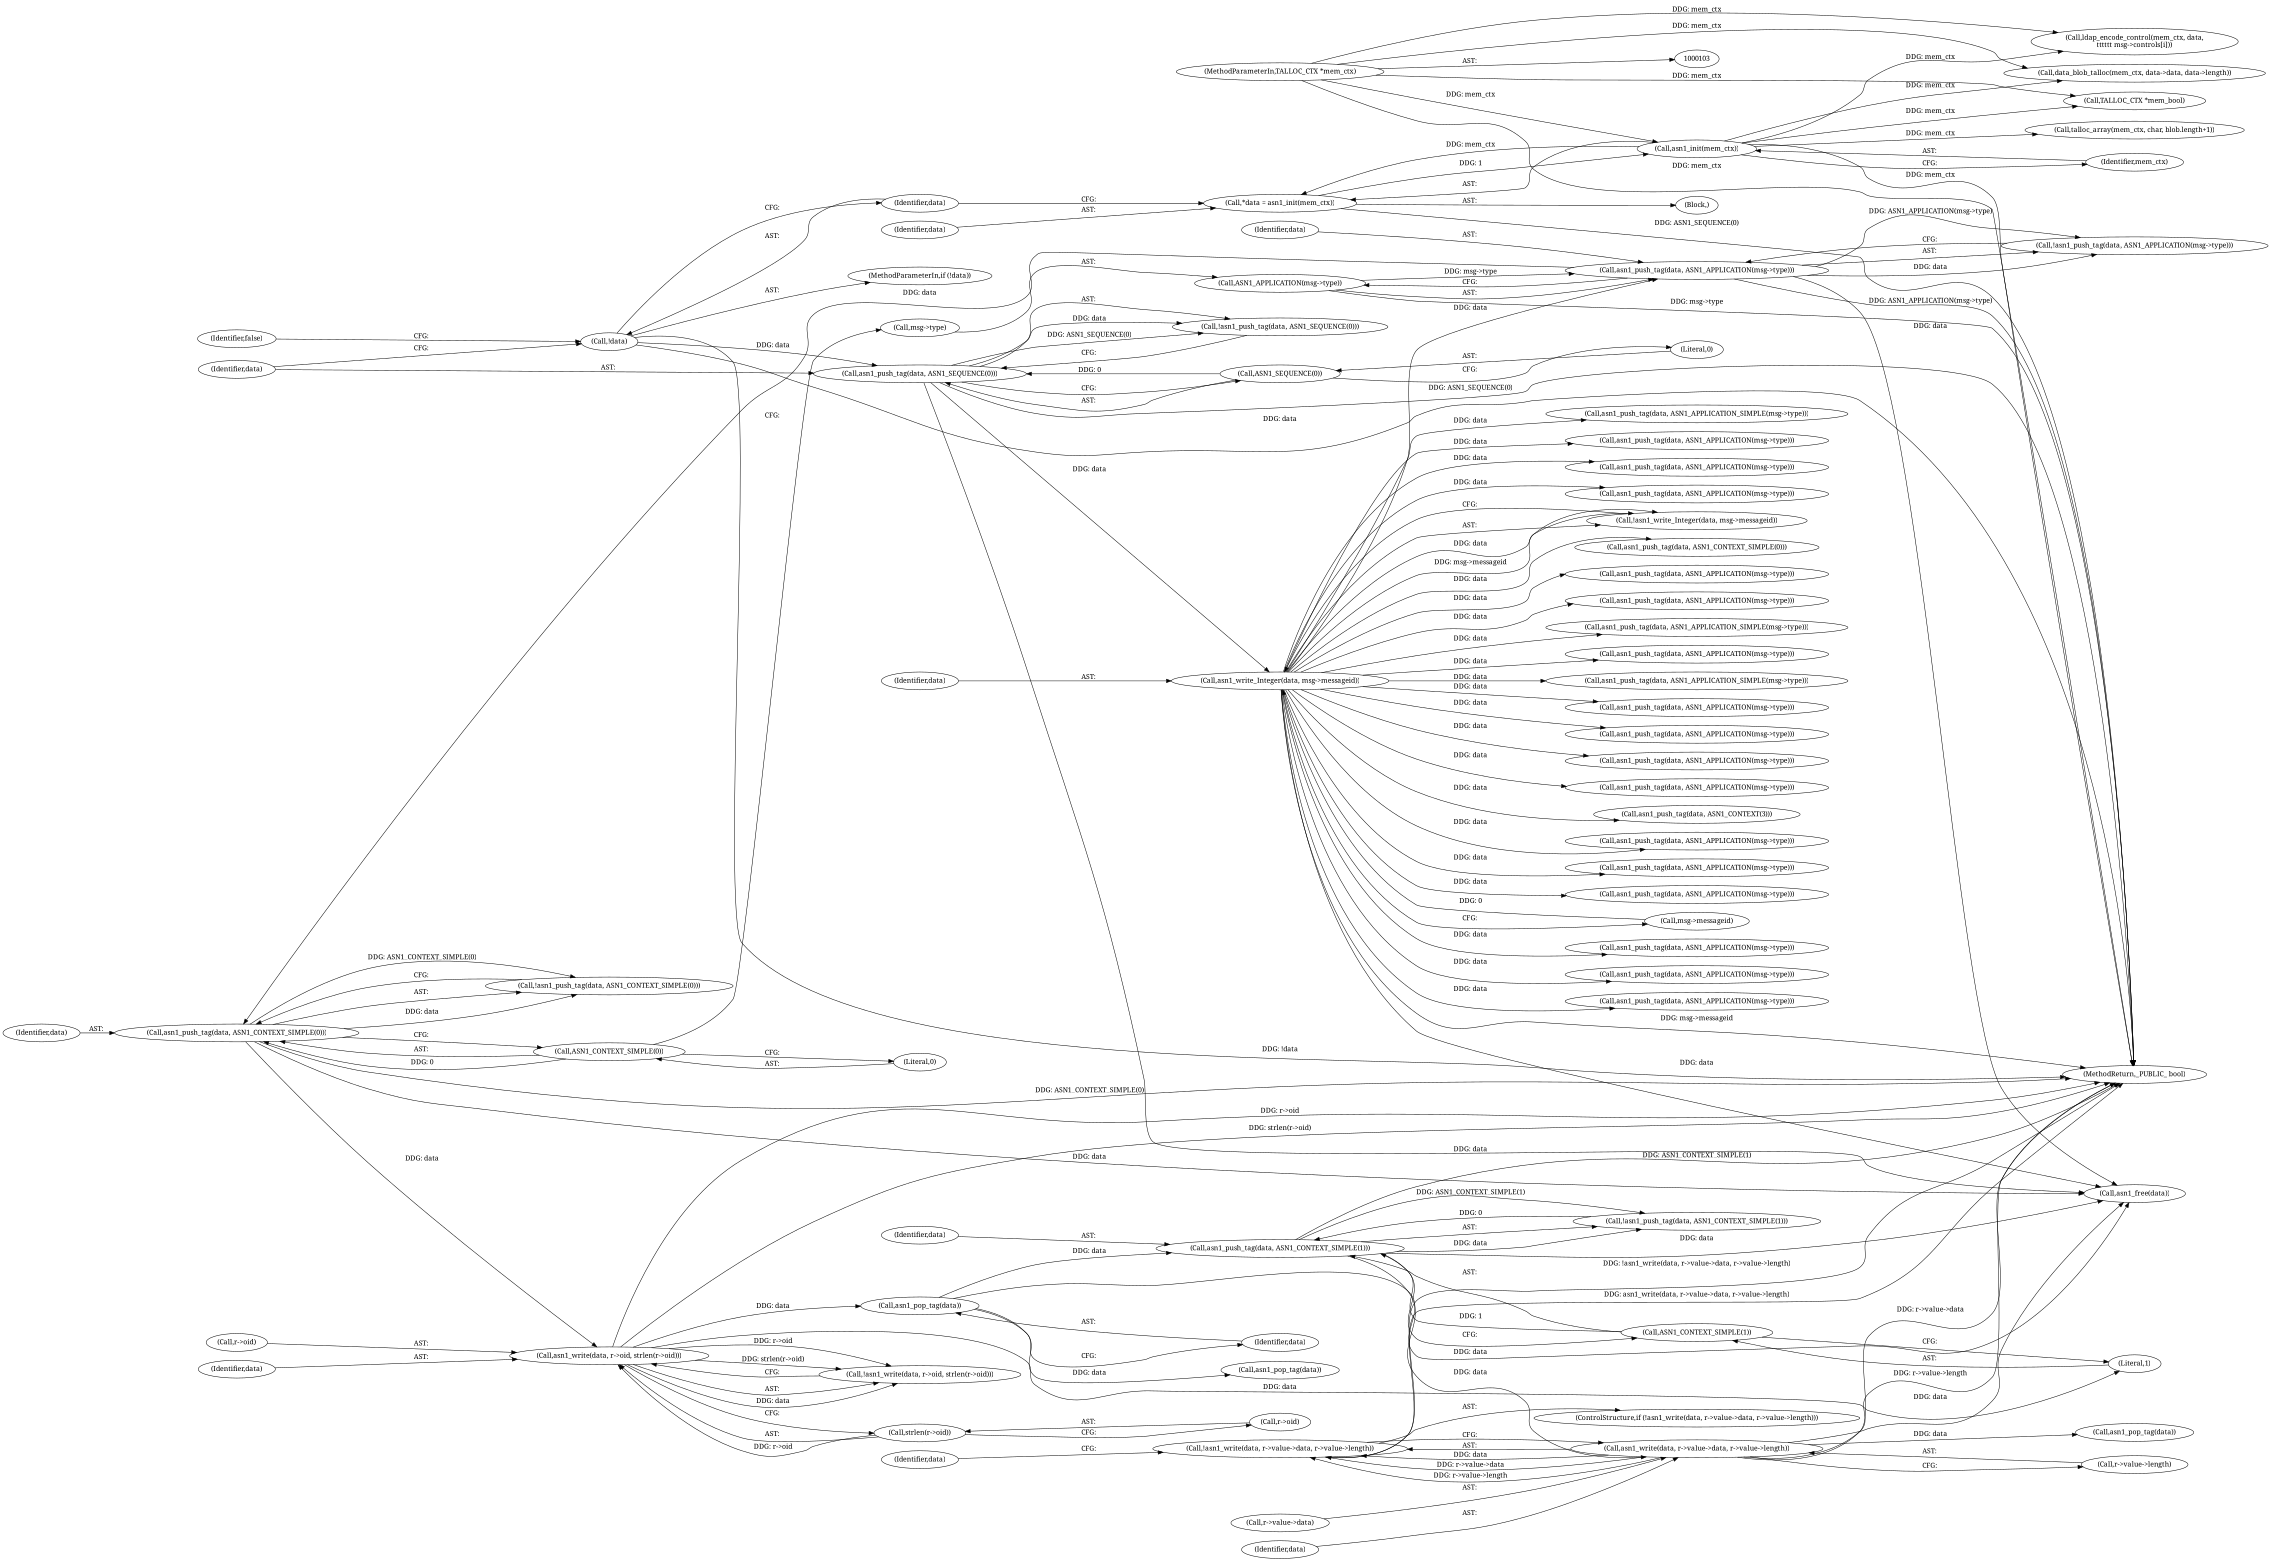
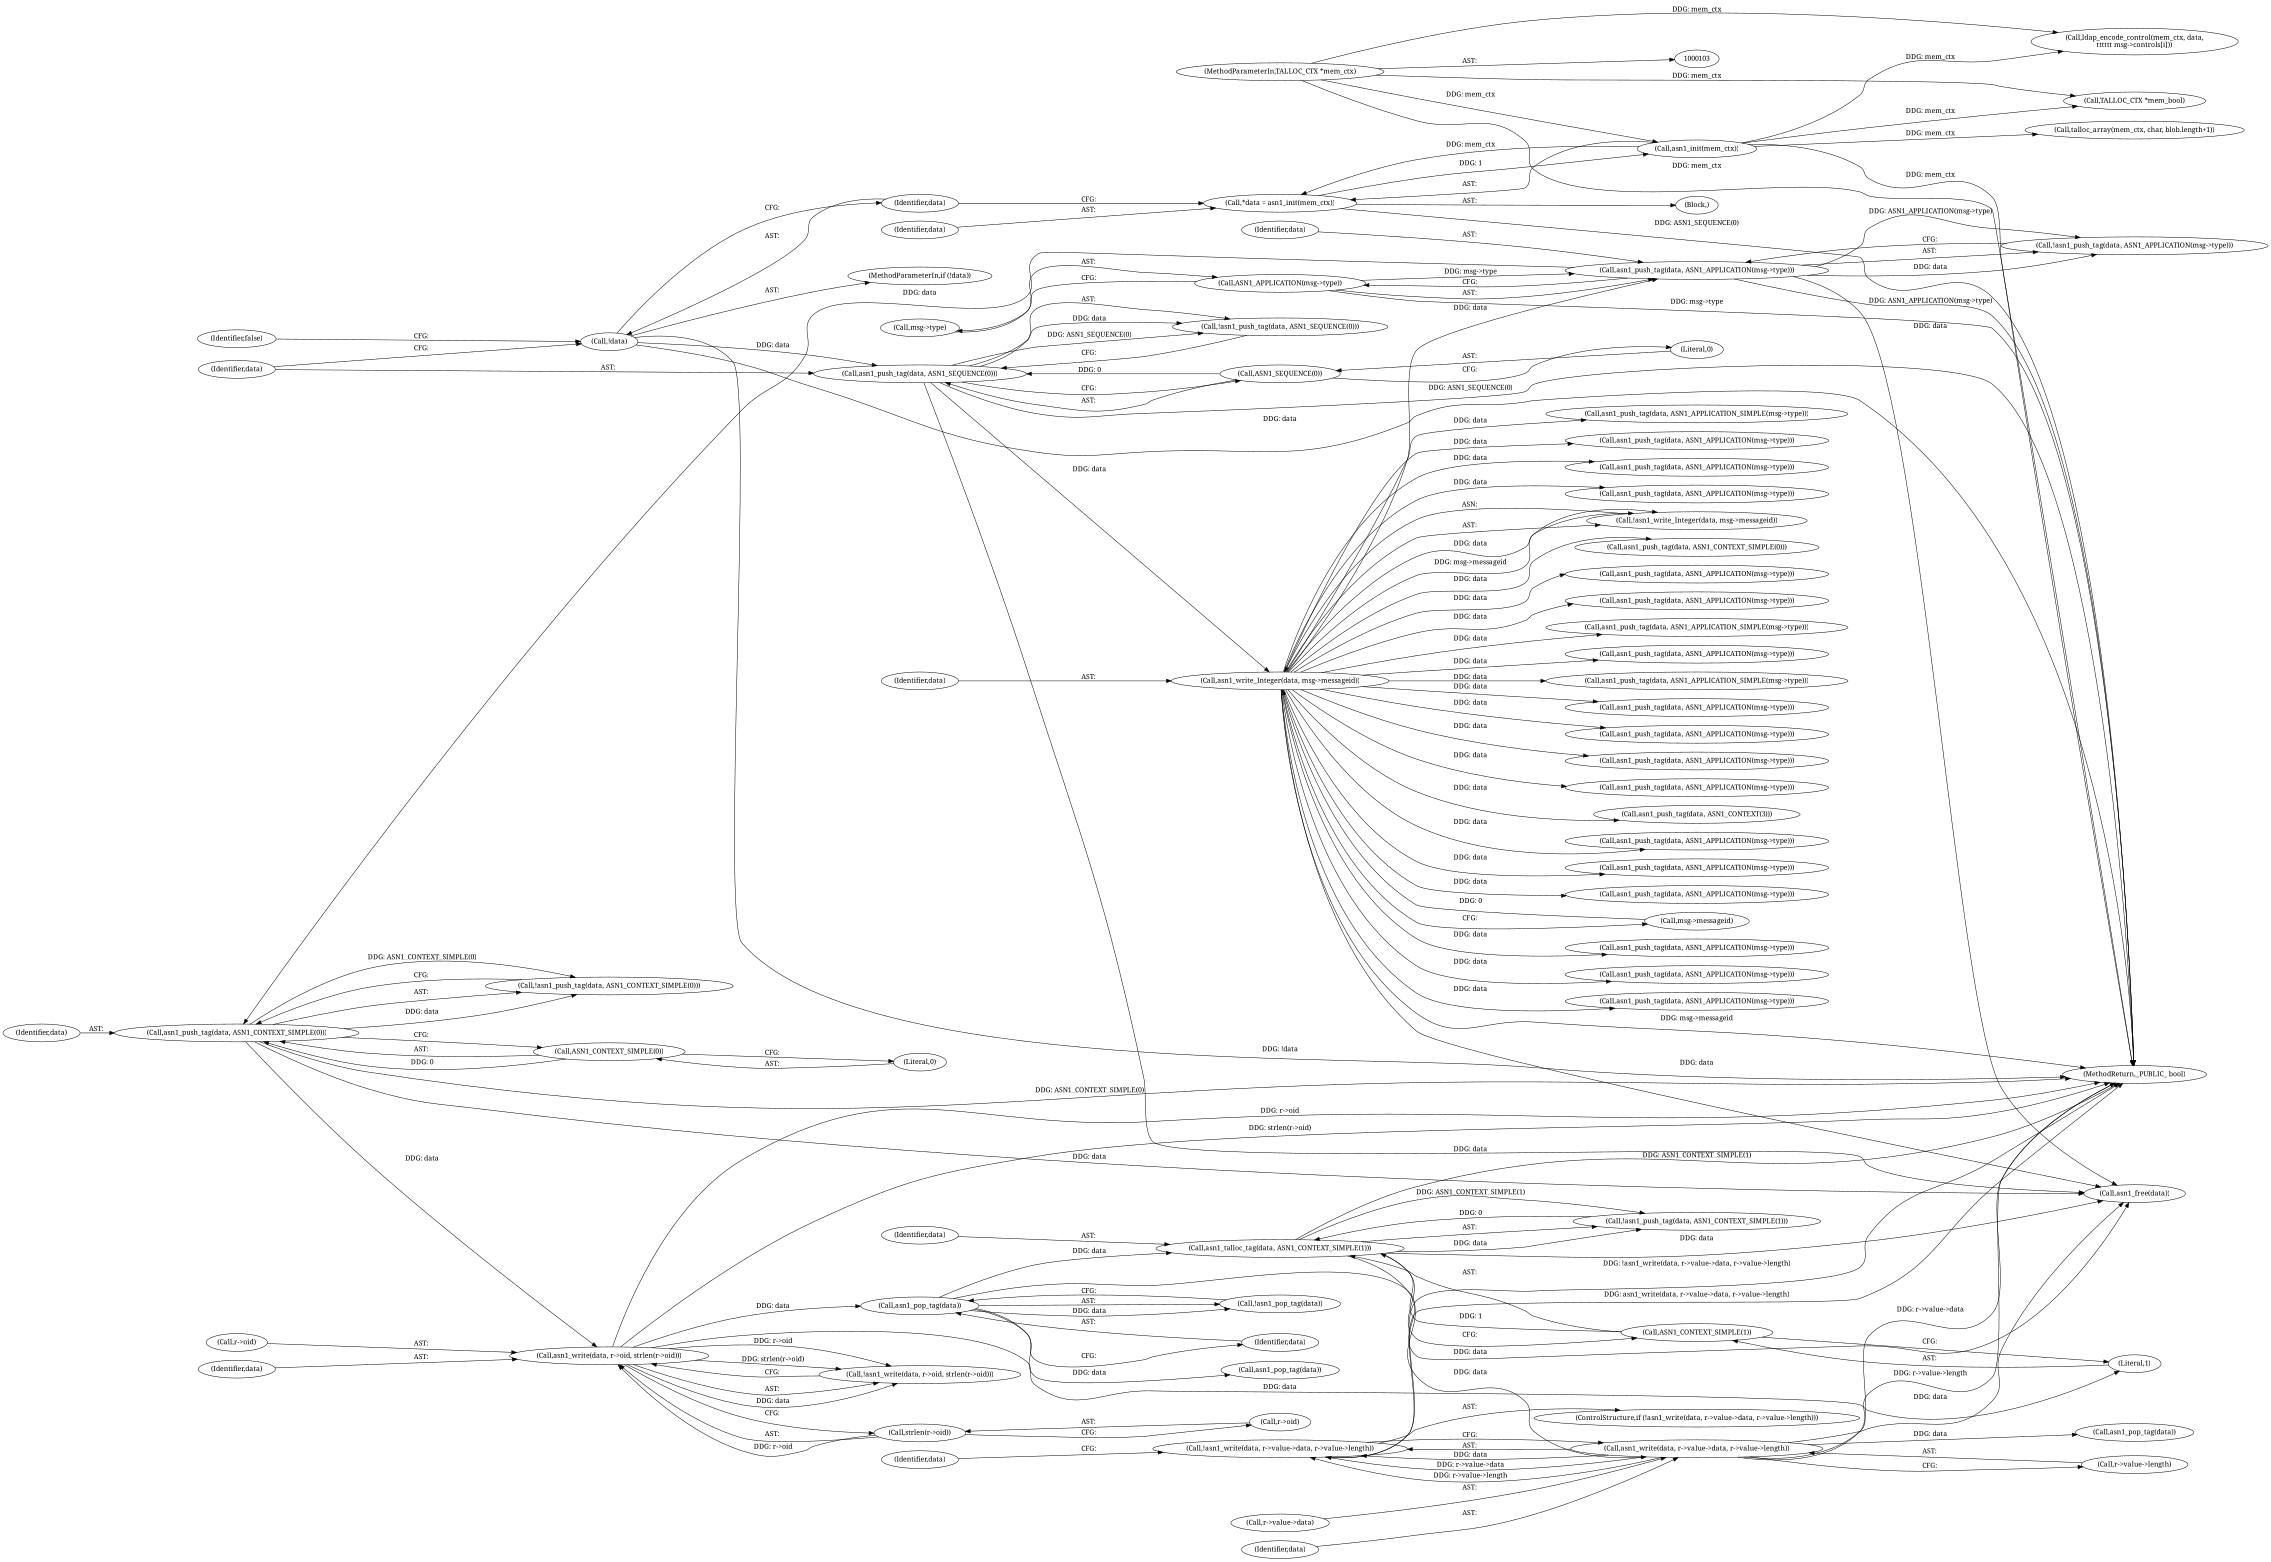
(2135, 73) -> none
(2135, 162) -> none
(1471, 505) -> (1471, 505)
(772, 691) -> (1070, 284)
(1280, 1249) -> (1280, 1249)
none -> (1280, 1304)
